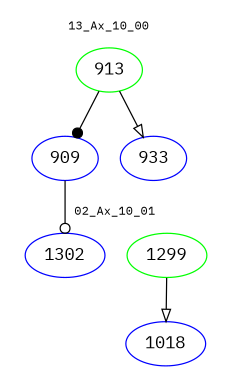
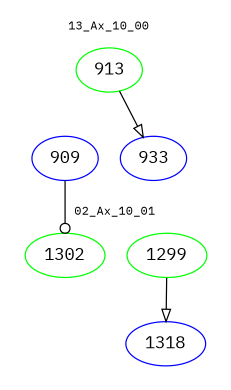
(89, 110) -> none
(65, 255) -> (65, 255)
(166, 344) -> (166, 344)
